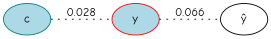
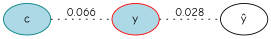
(81, 13) -> (81, 13)
(190, 13) -> (190, 13)
